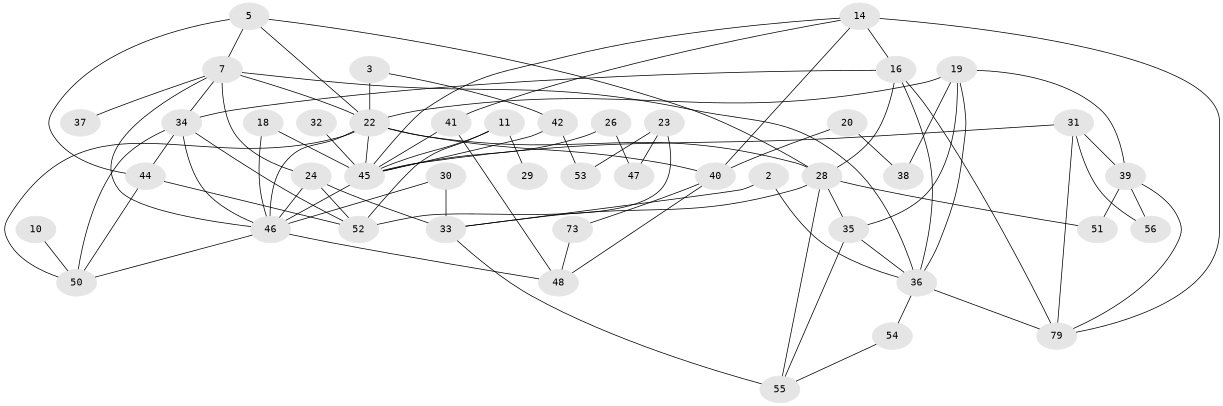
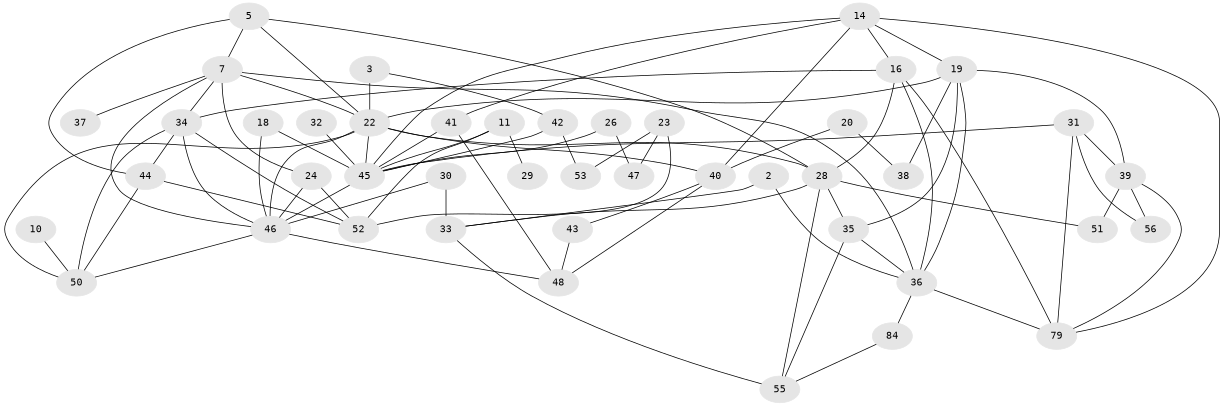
none -> (908, 43)
(385, 208) -> none
(573, 229) -> (573, 229)
(892, 336) -> (892, 336)
